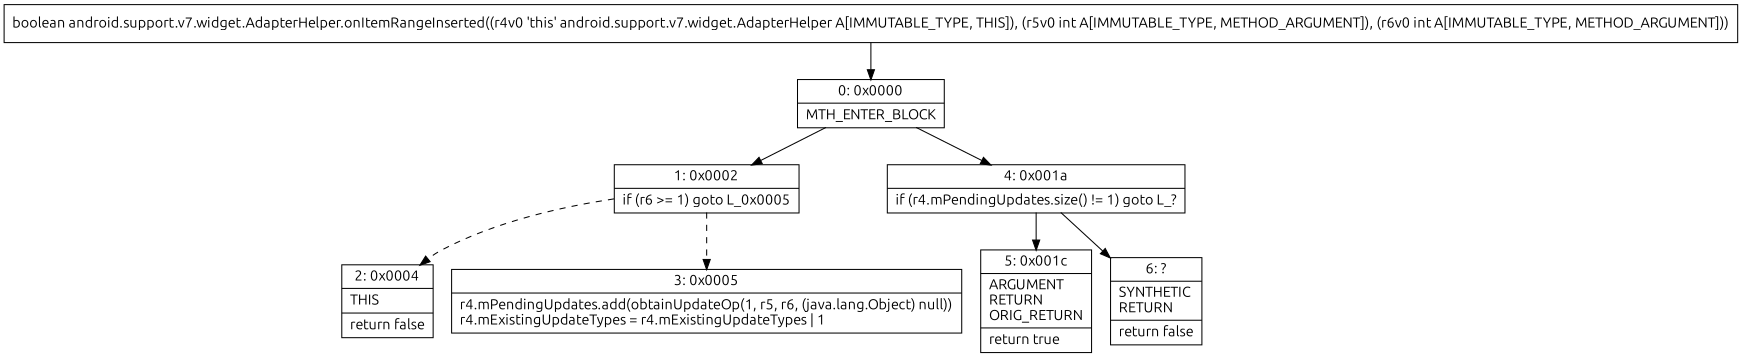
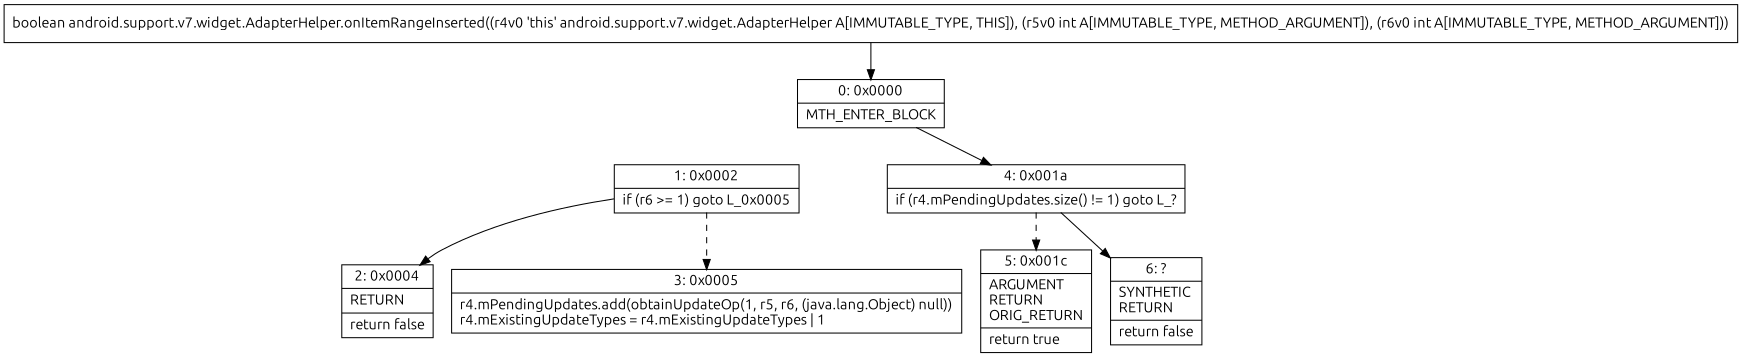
(793, 144) -> none
(518, 220) -> (518, 220)
(1036, 226) -> (1036, 226)
(365, 300) -> (377, 300)
